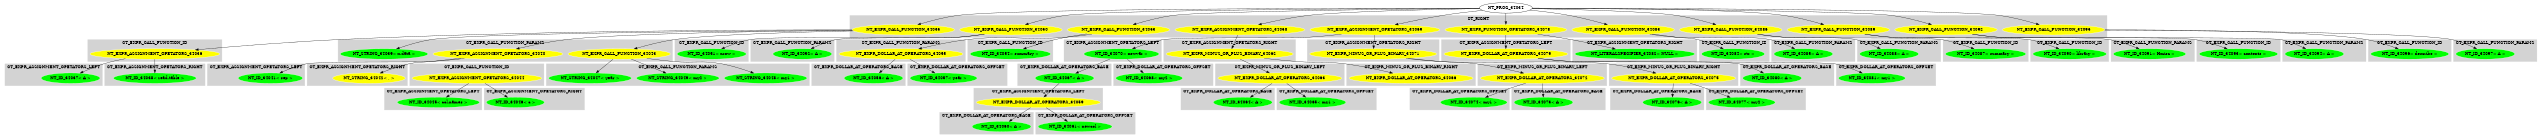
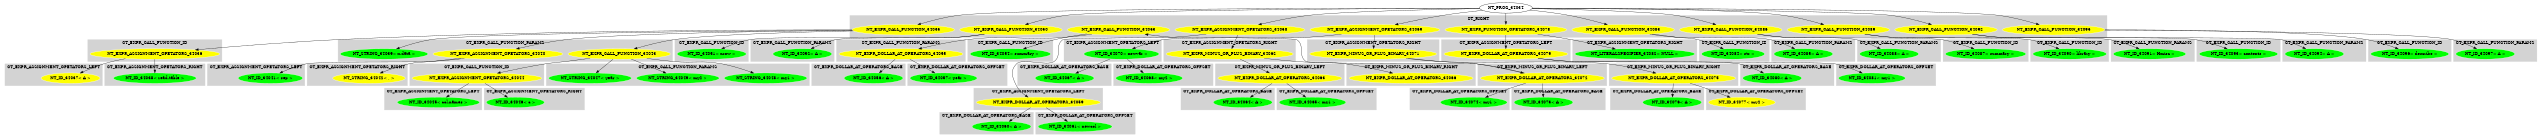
(1264, 12) -> (1302, 56)
none -> (534, 66)
(71, 78) -> (71, 78)
(1052, 90) -> (1061, 42)
(1742, 102) -> (1742, 102)
